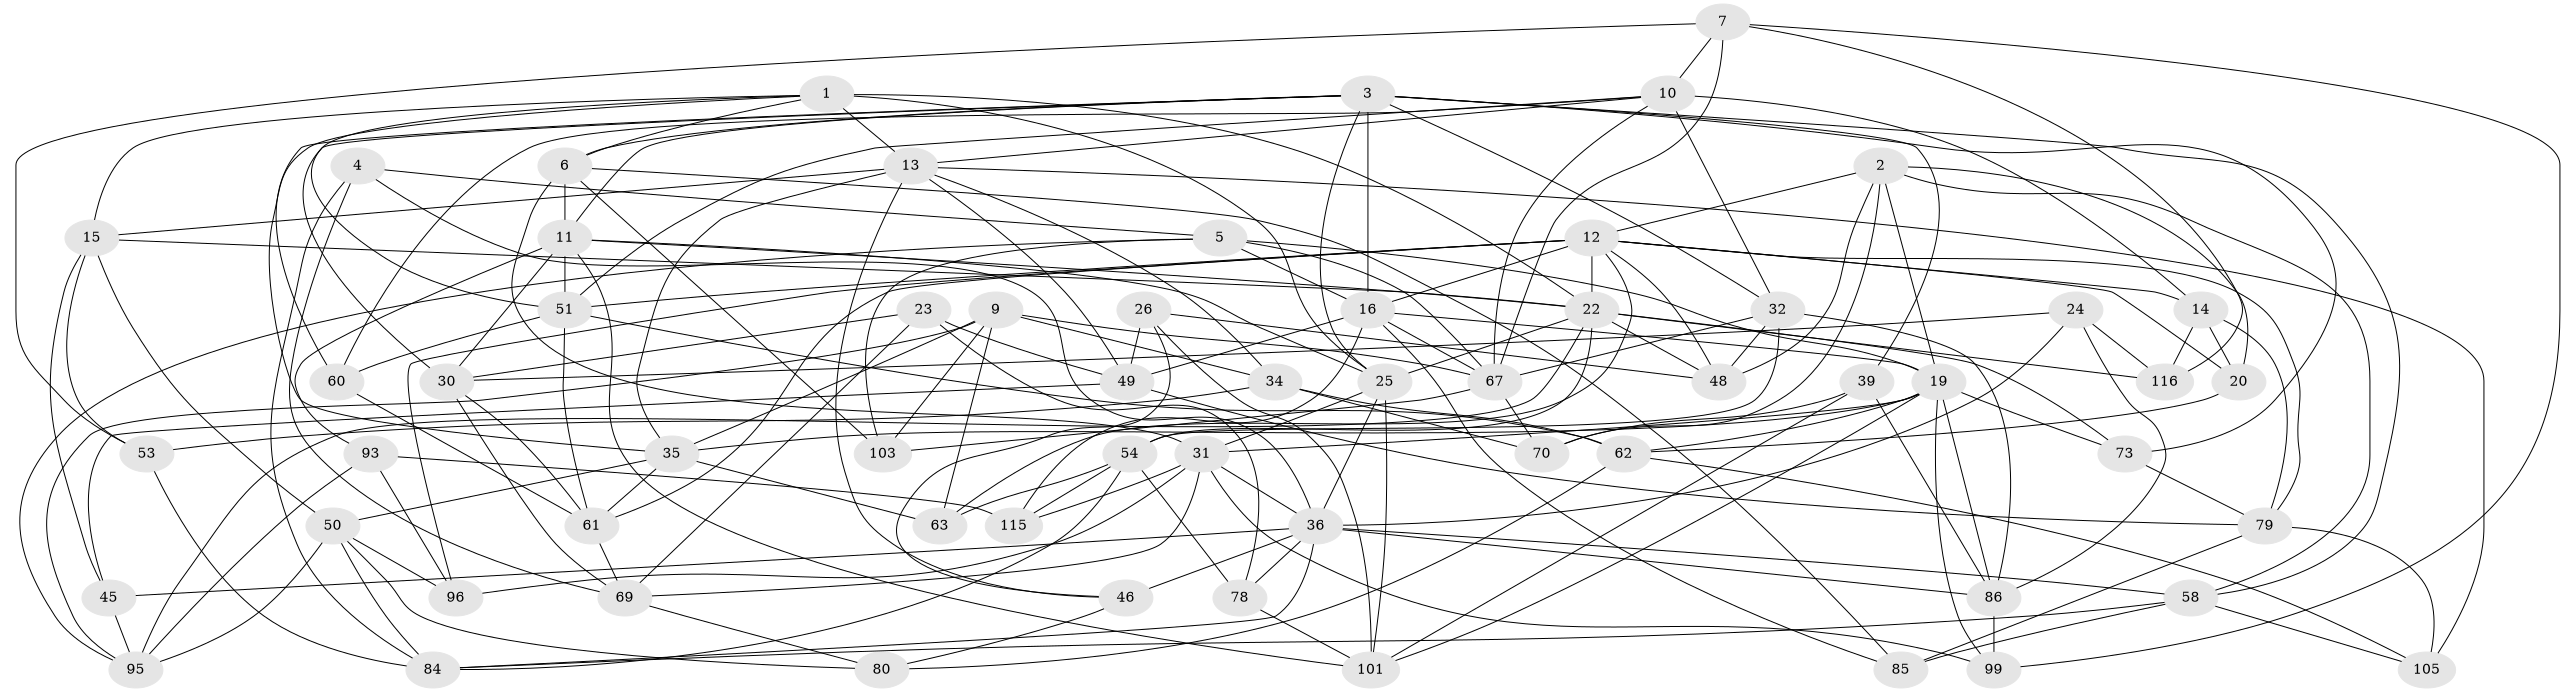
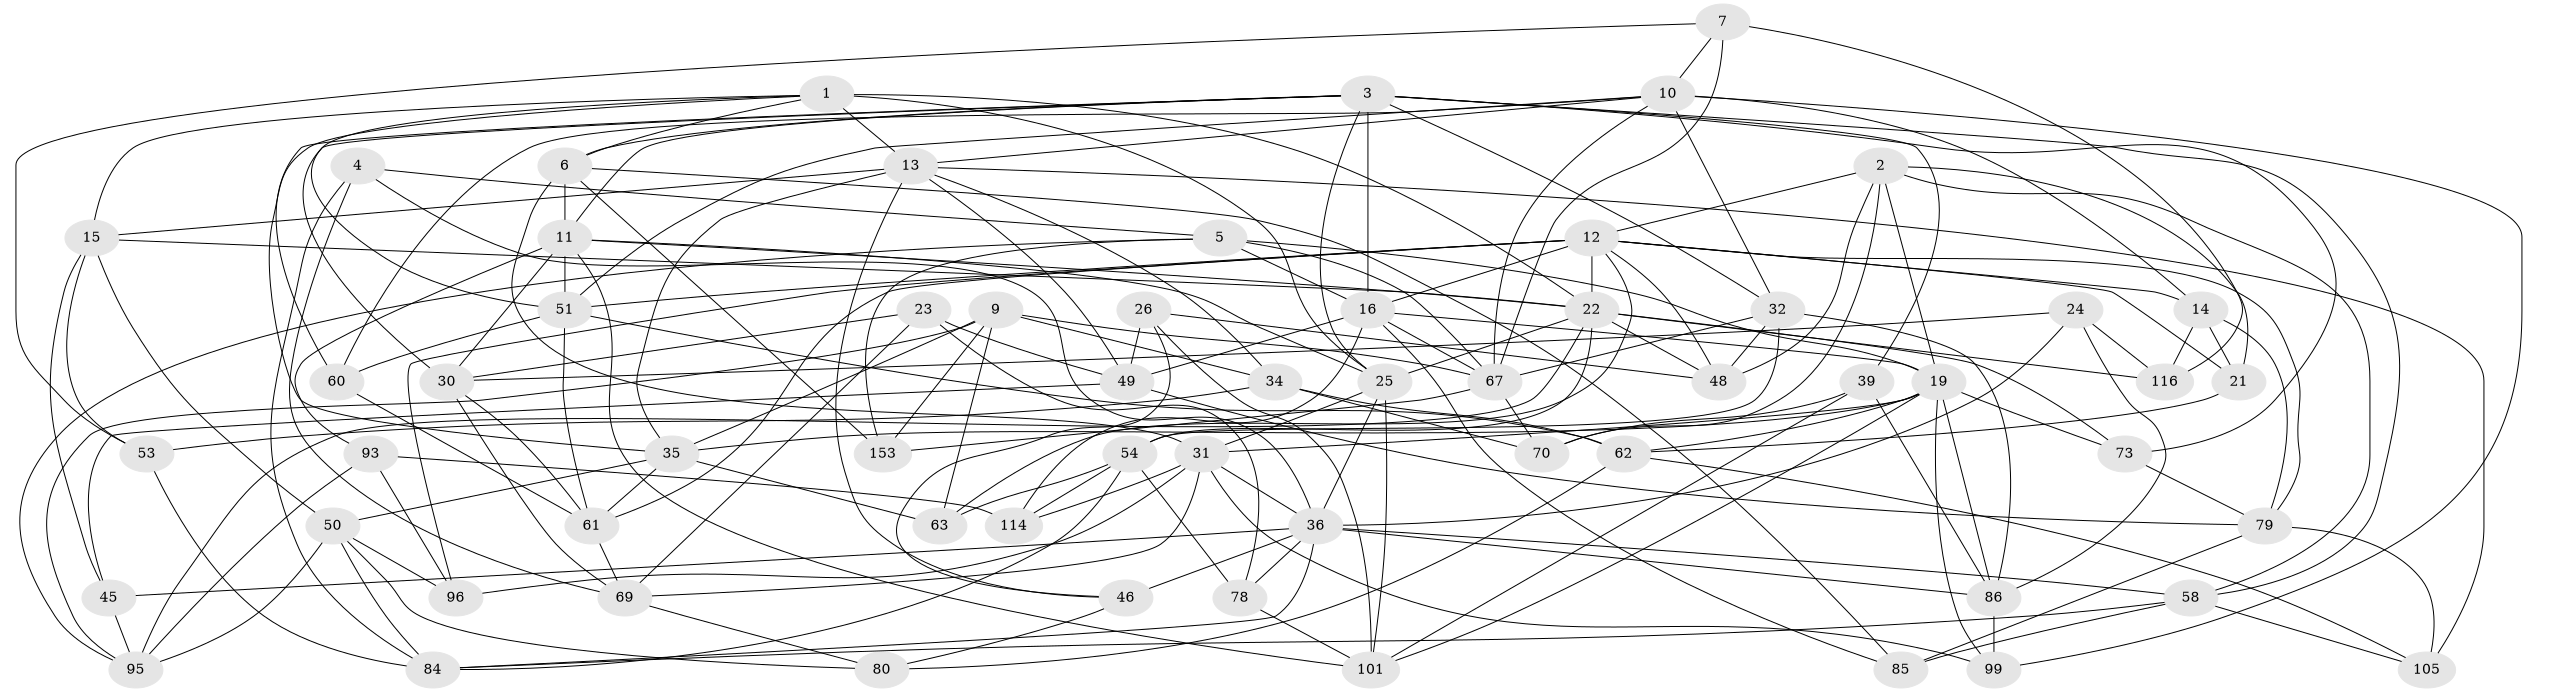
(2560, 181) -> (2485, 204)
(2239, 382) -> (2239, 382)
(883, 454) -> (883, 454)
(1014, 526) -> (1014, 526)
